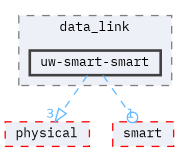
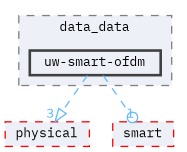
(95, 28) -> (95, 28)
(95, 63) -> (95, 63)
